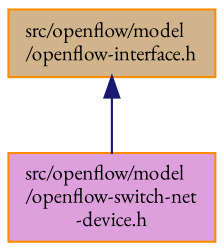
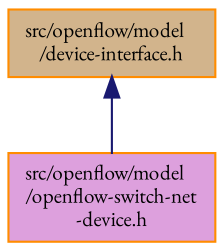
(112, 43) -> (112, 43)
